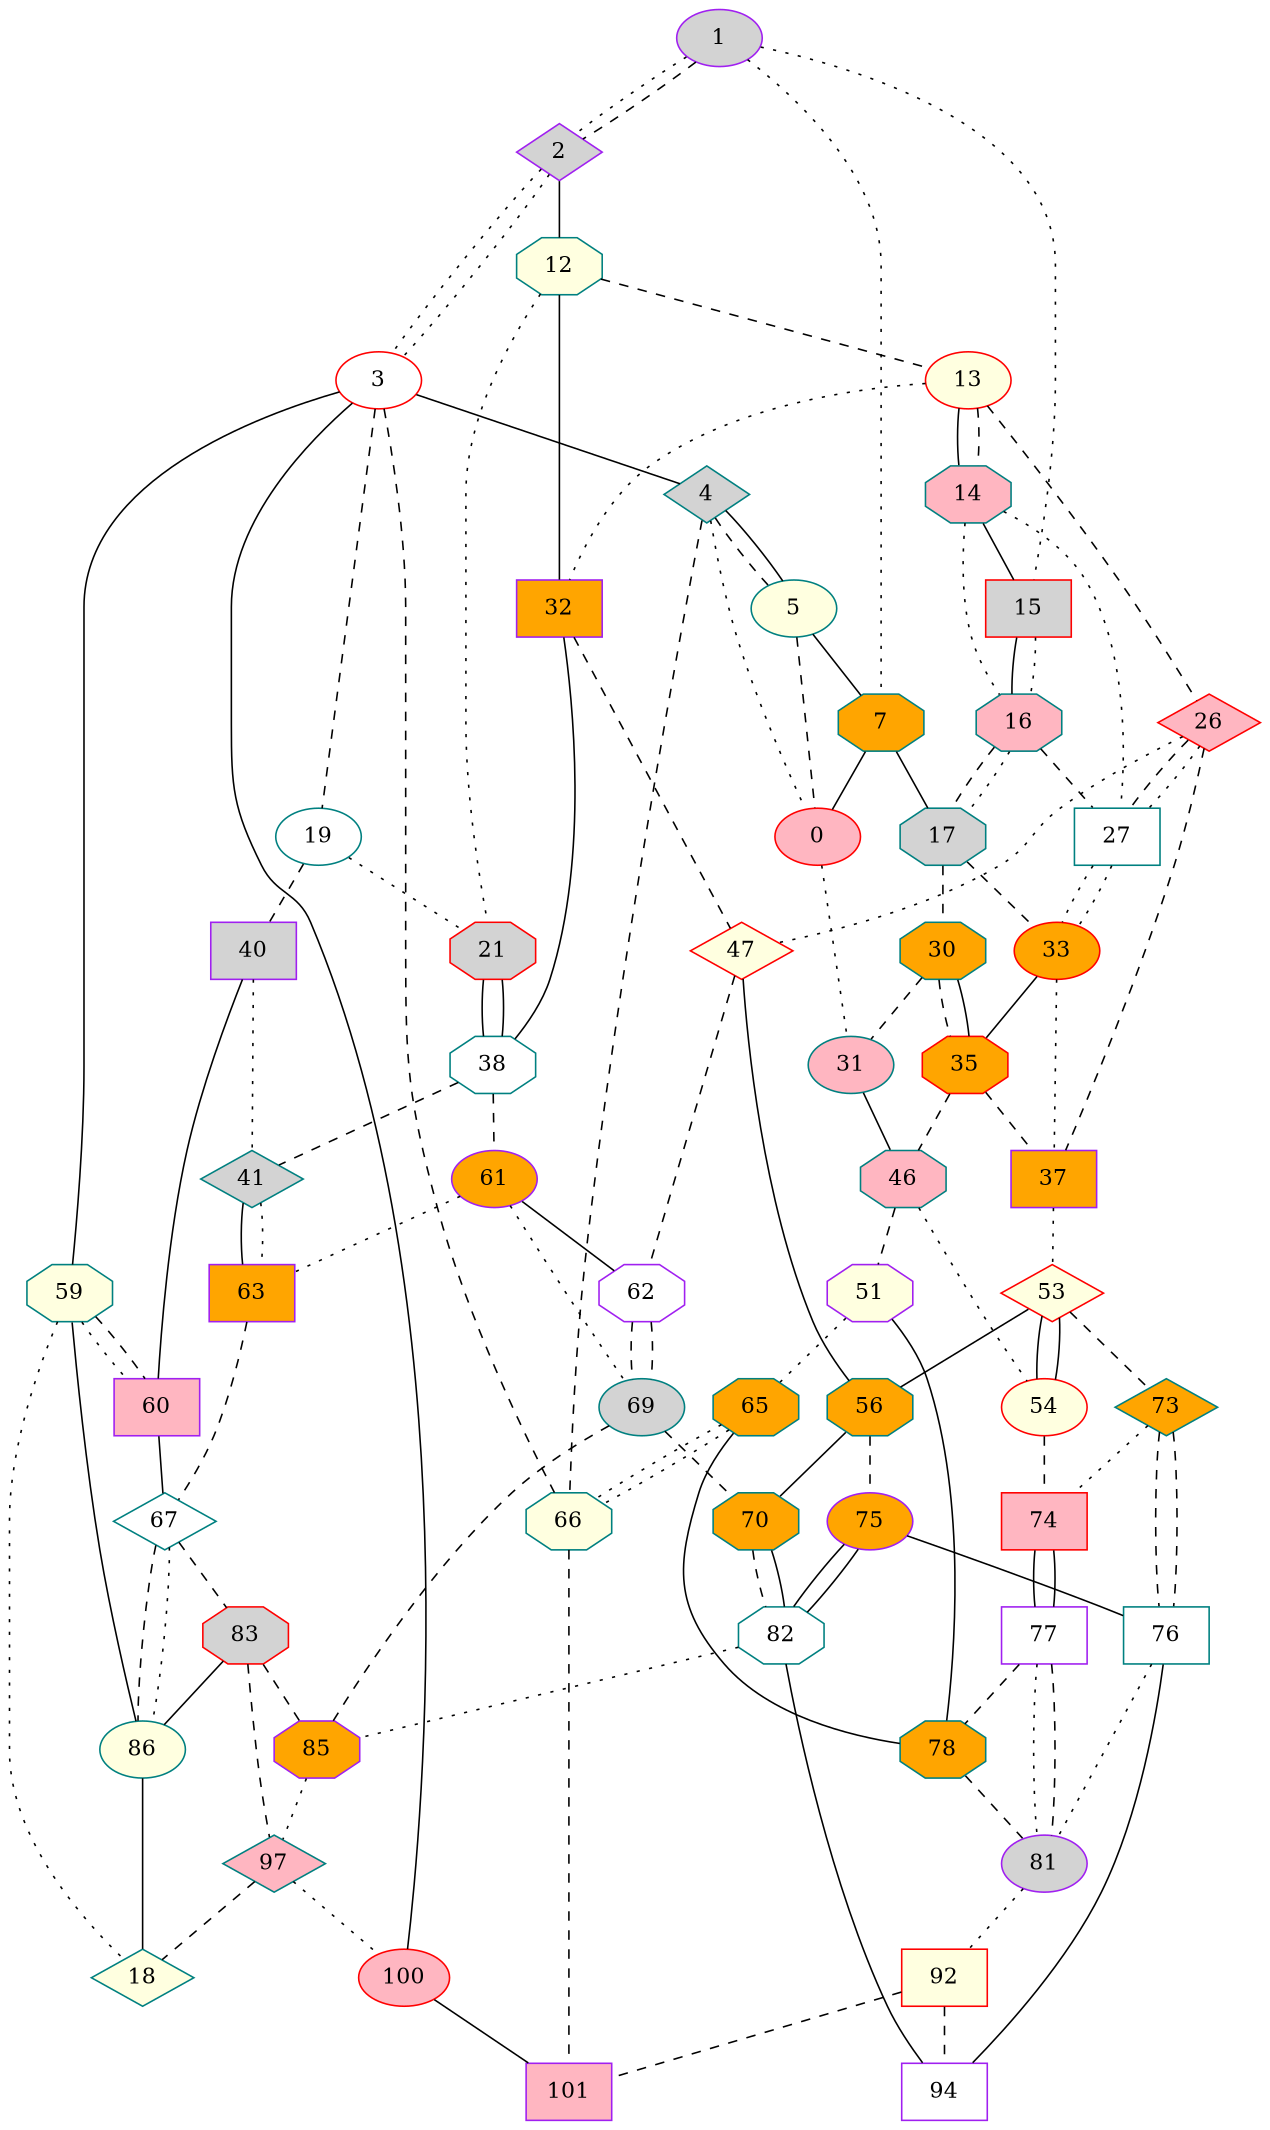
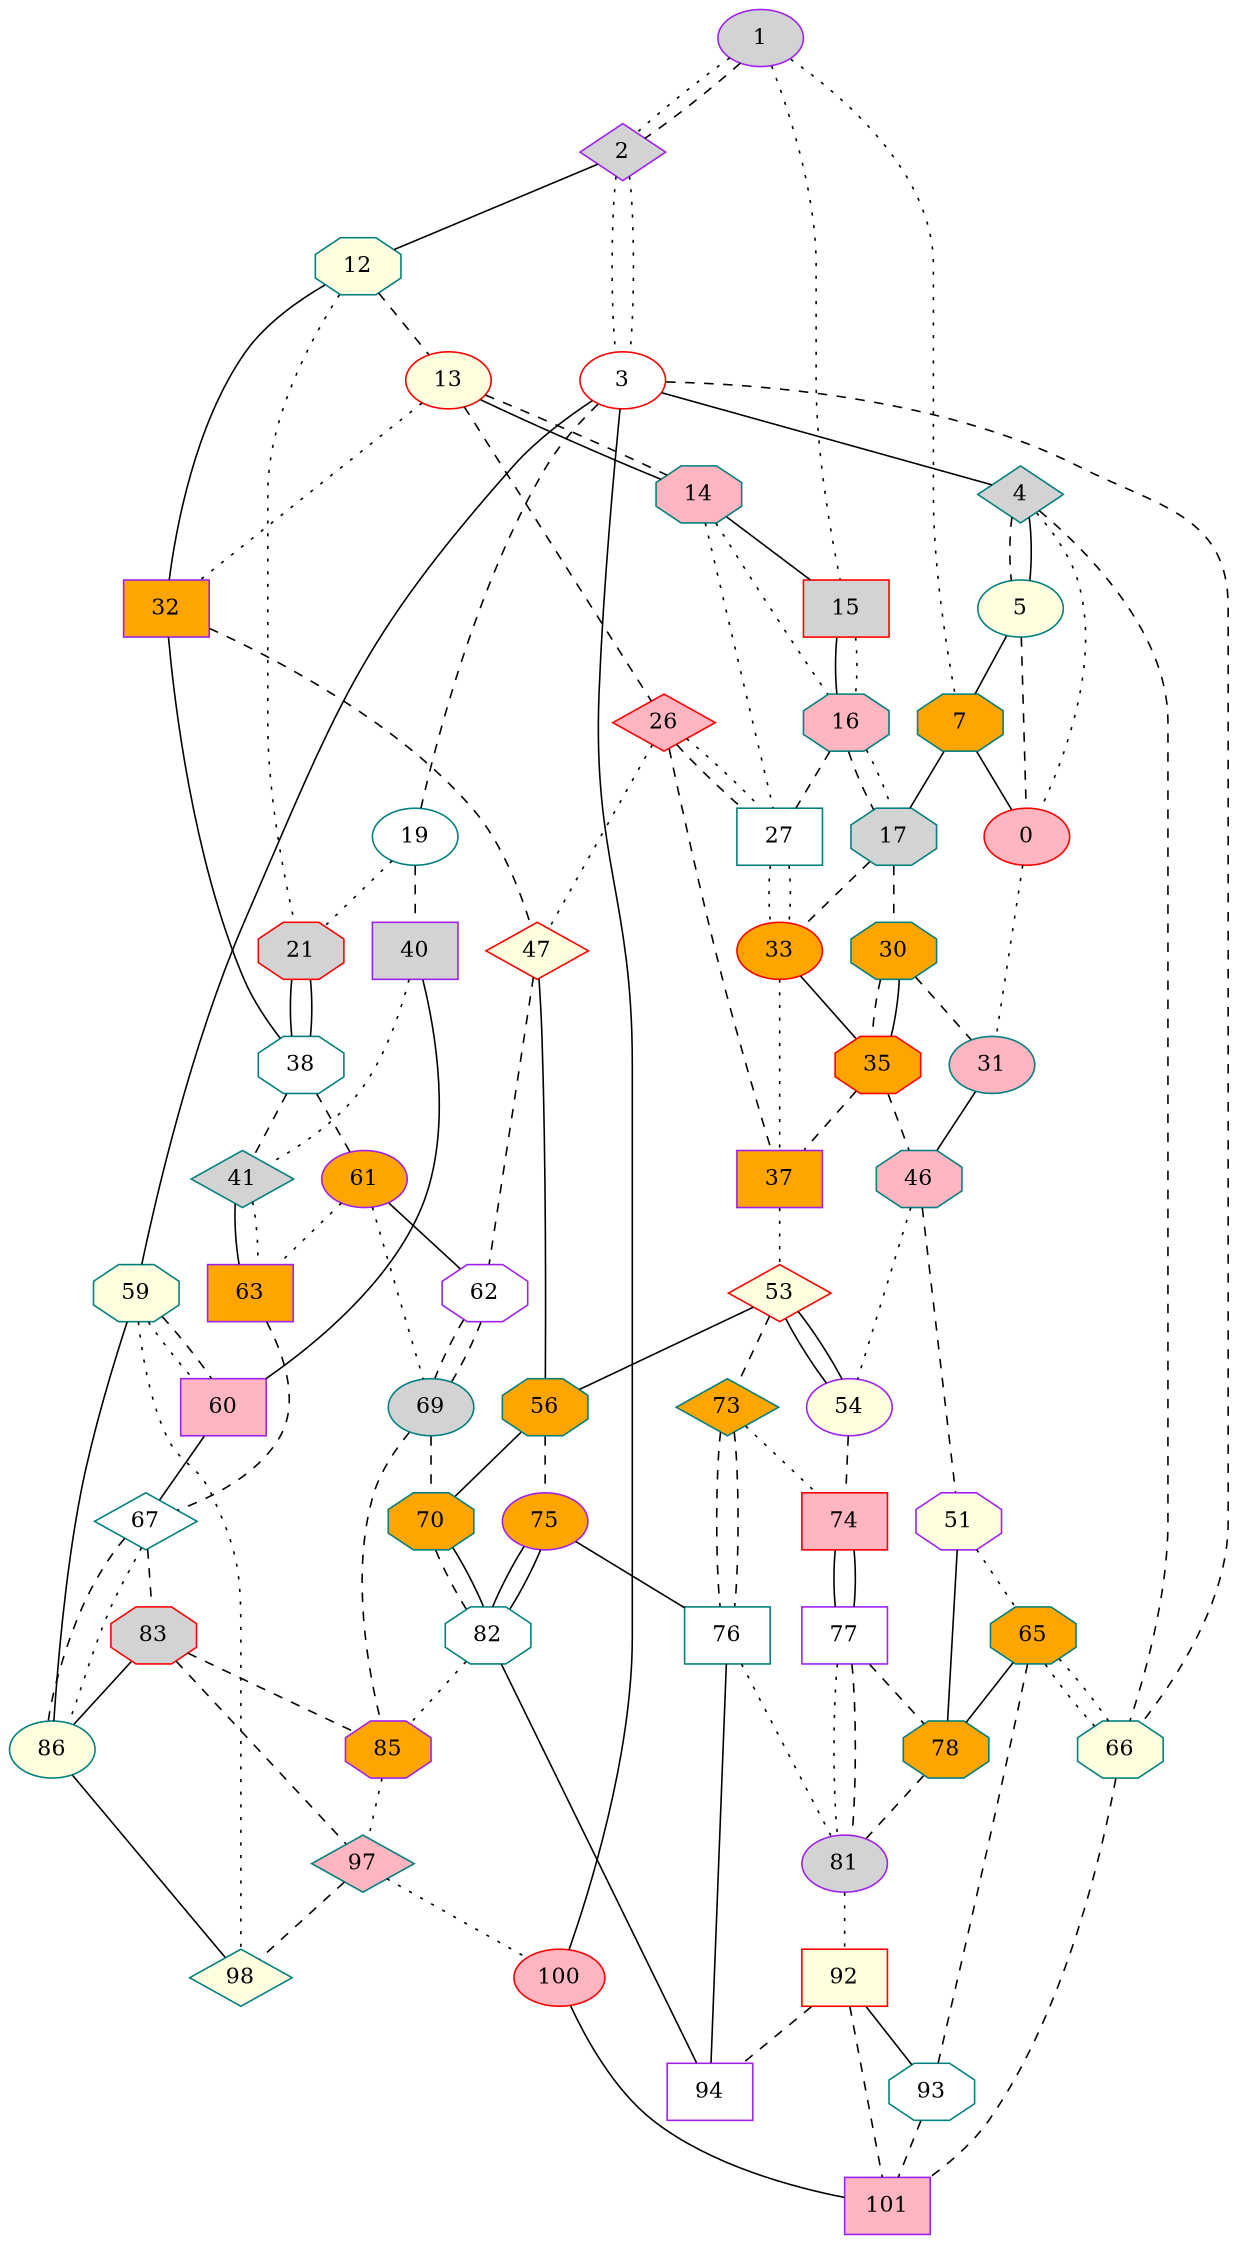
(1044, 1407) -> (849, 1407)
(143, 1978) -> (241, 1978)
none -> (932, 2092)
